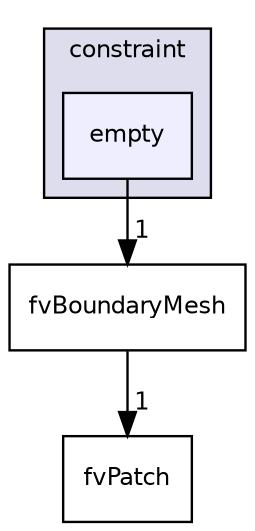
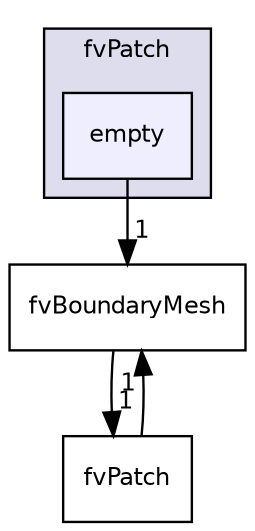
(128, 51) -> (128, 51)
none -> (143, 405)
